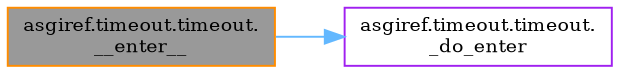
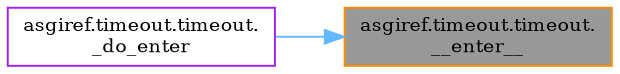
(300, 37) -> (300, 37)
